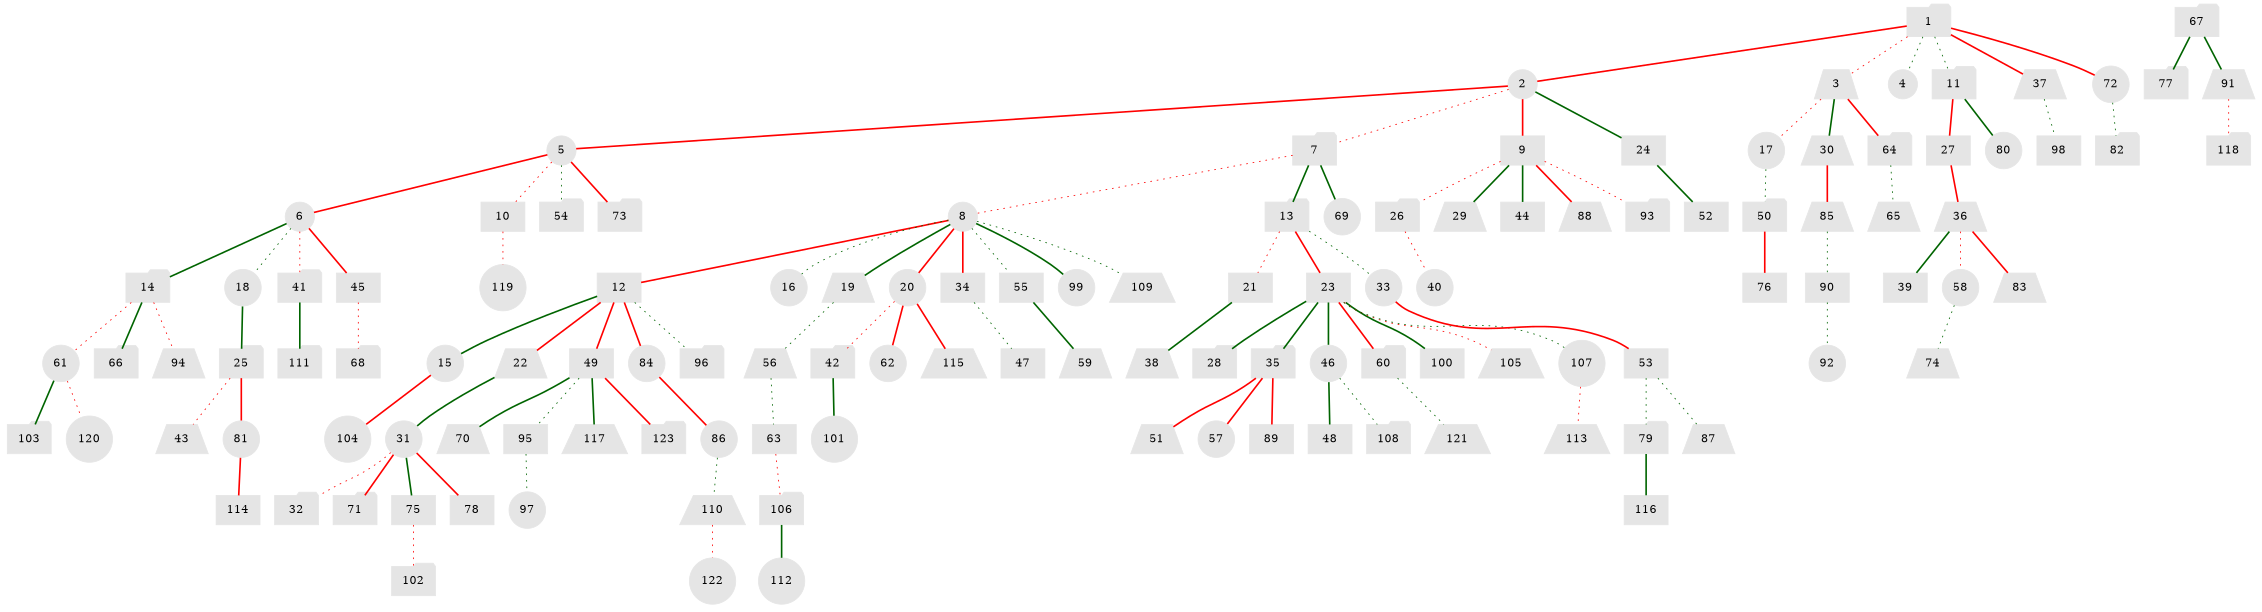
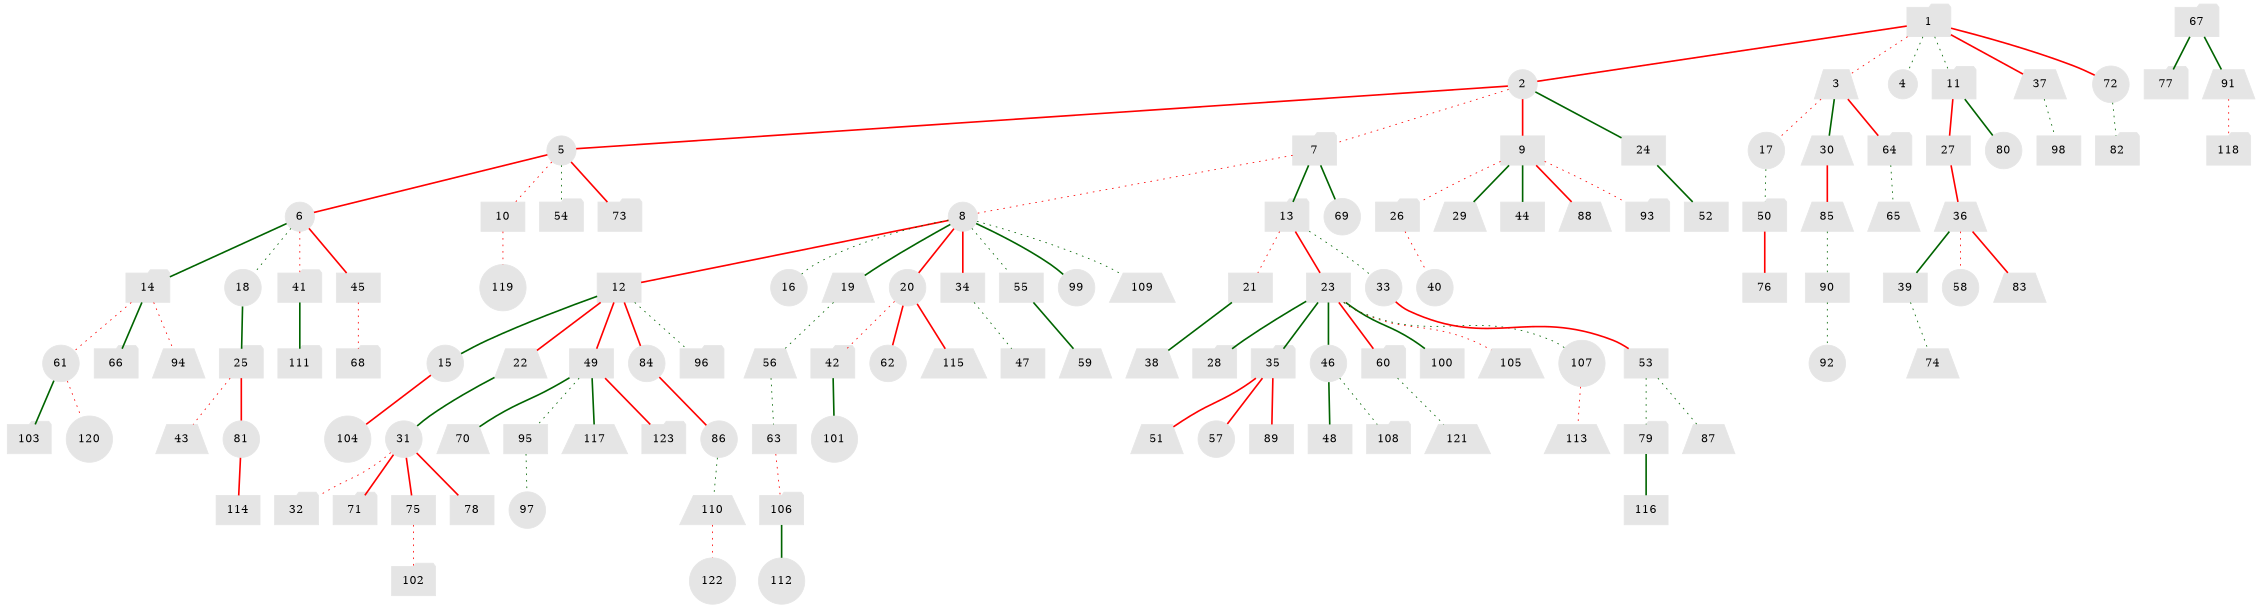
(1946, 327) -> (1919, 326)
(409, 477) -> (409, 477)
